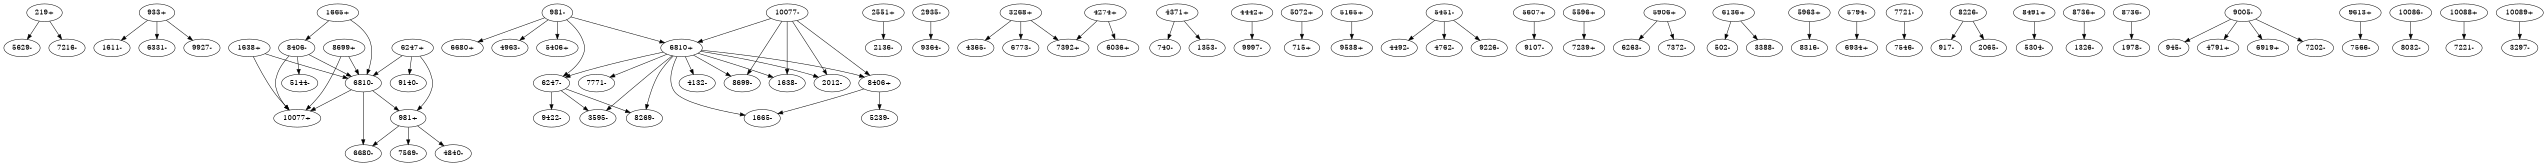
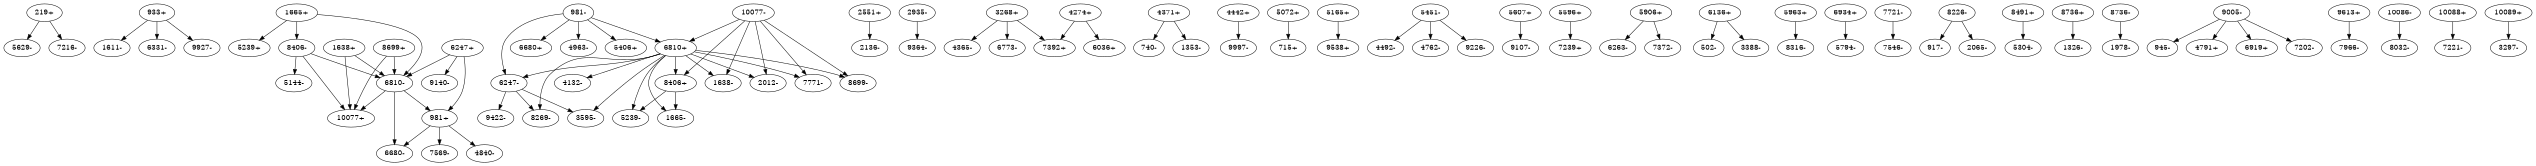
(1857, 28) -> (1846, 28)
none -> (782, 46)
none -> (249, 48)
(2360, 48) -> (2349, 48)
none -> (645, 77)
